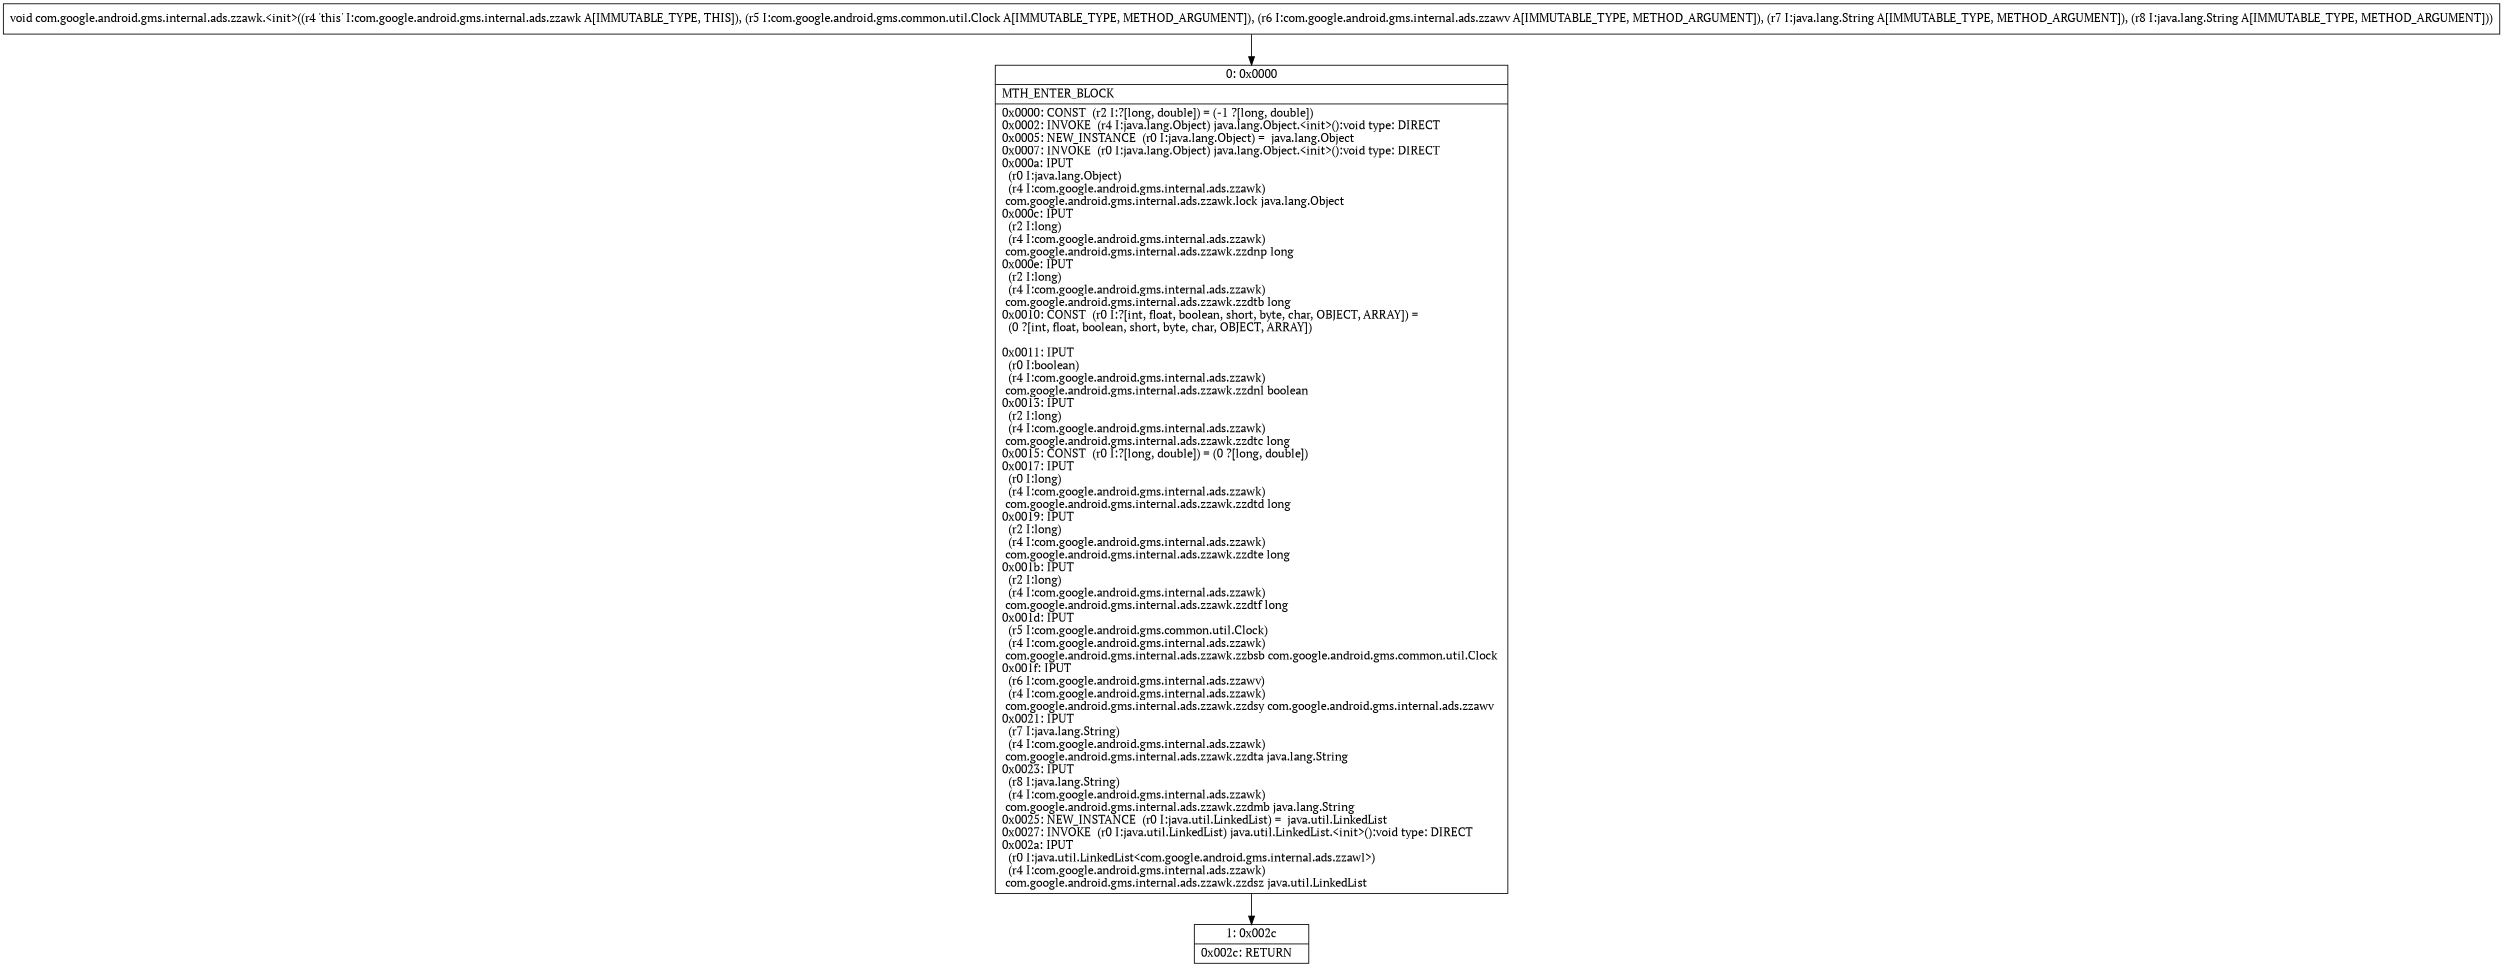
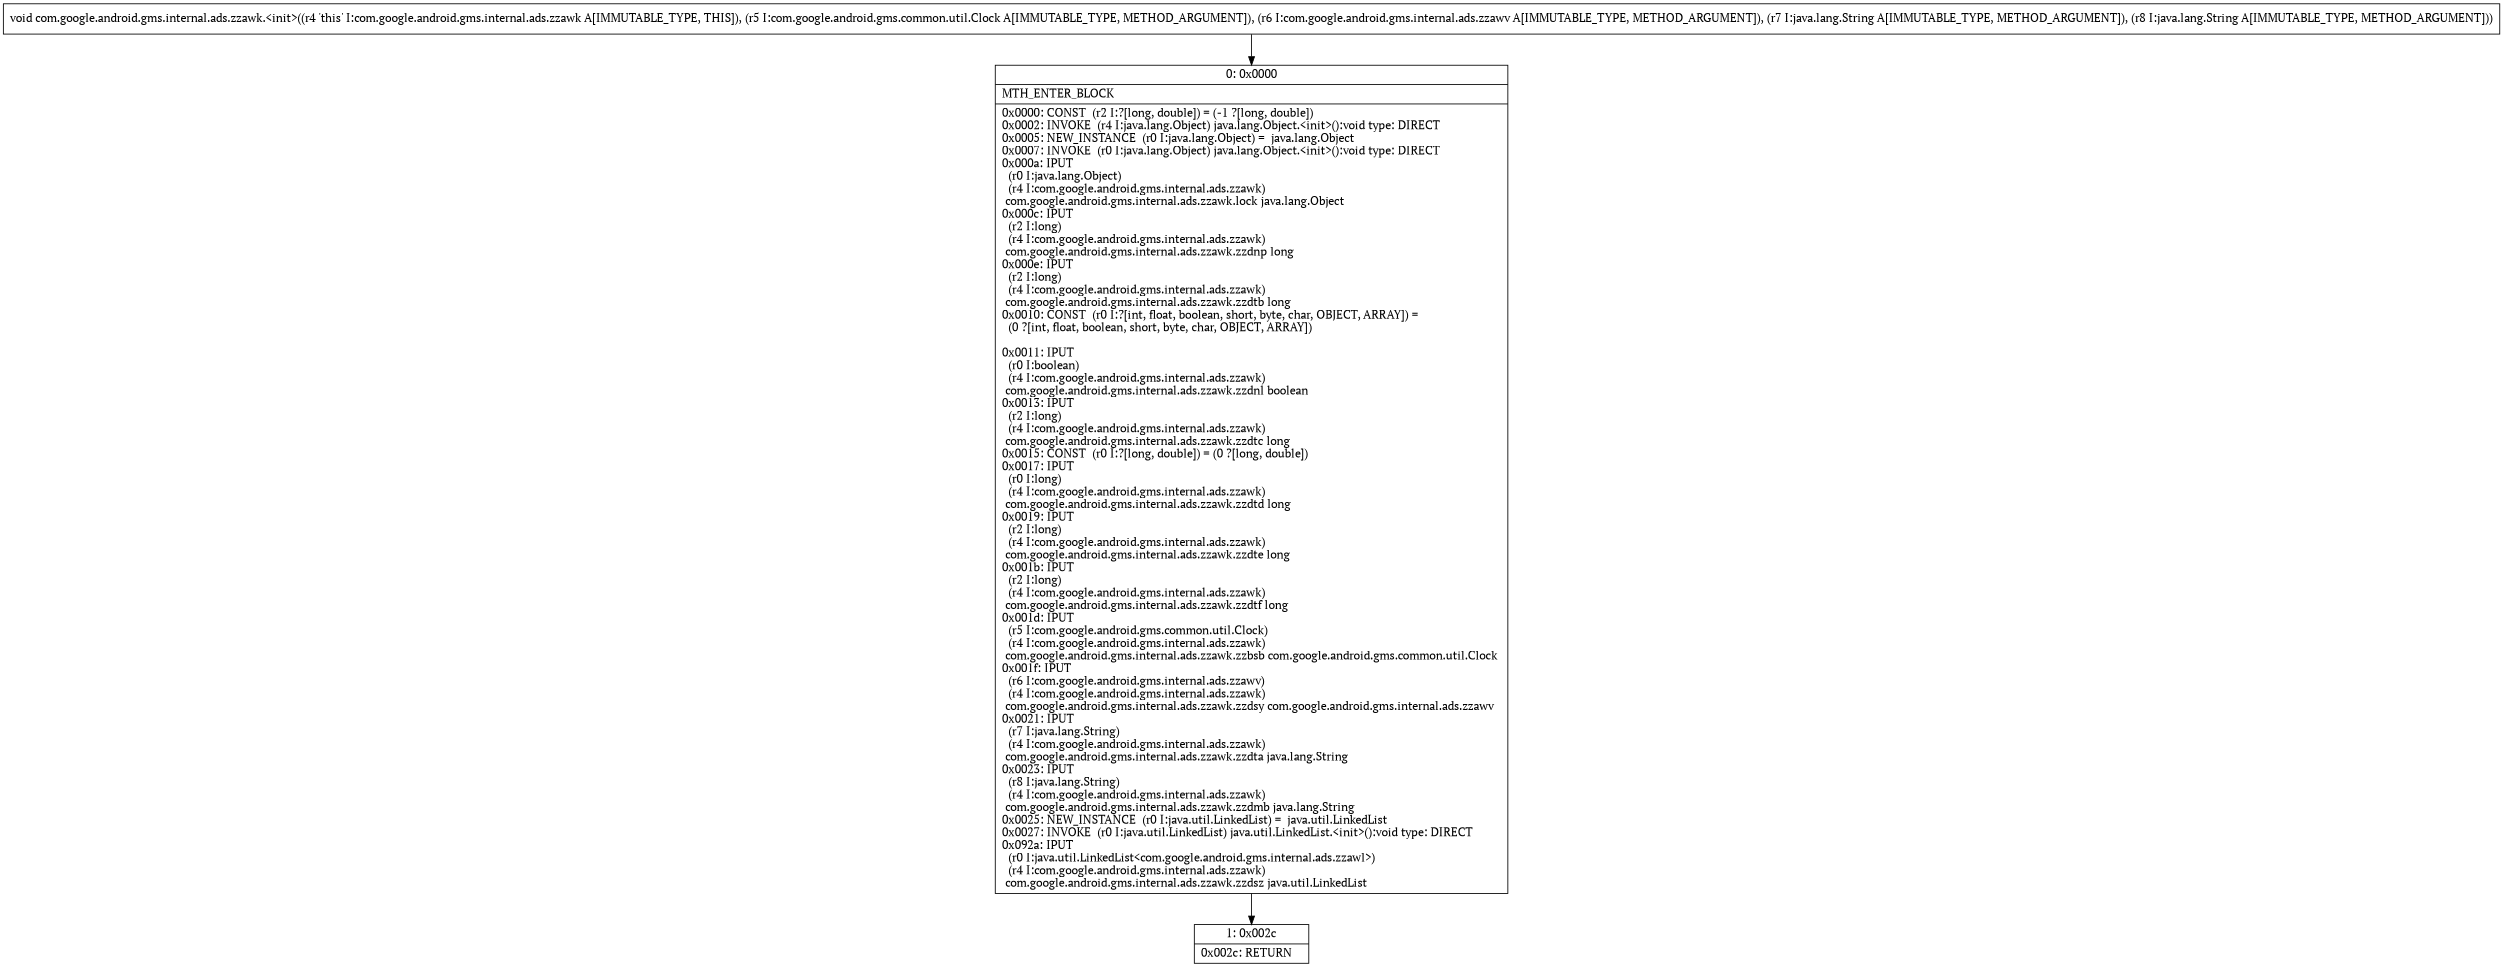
(1041, 845) -> (1041, 845)
